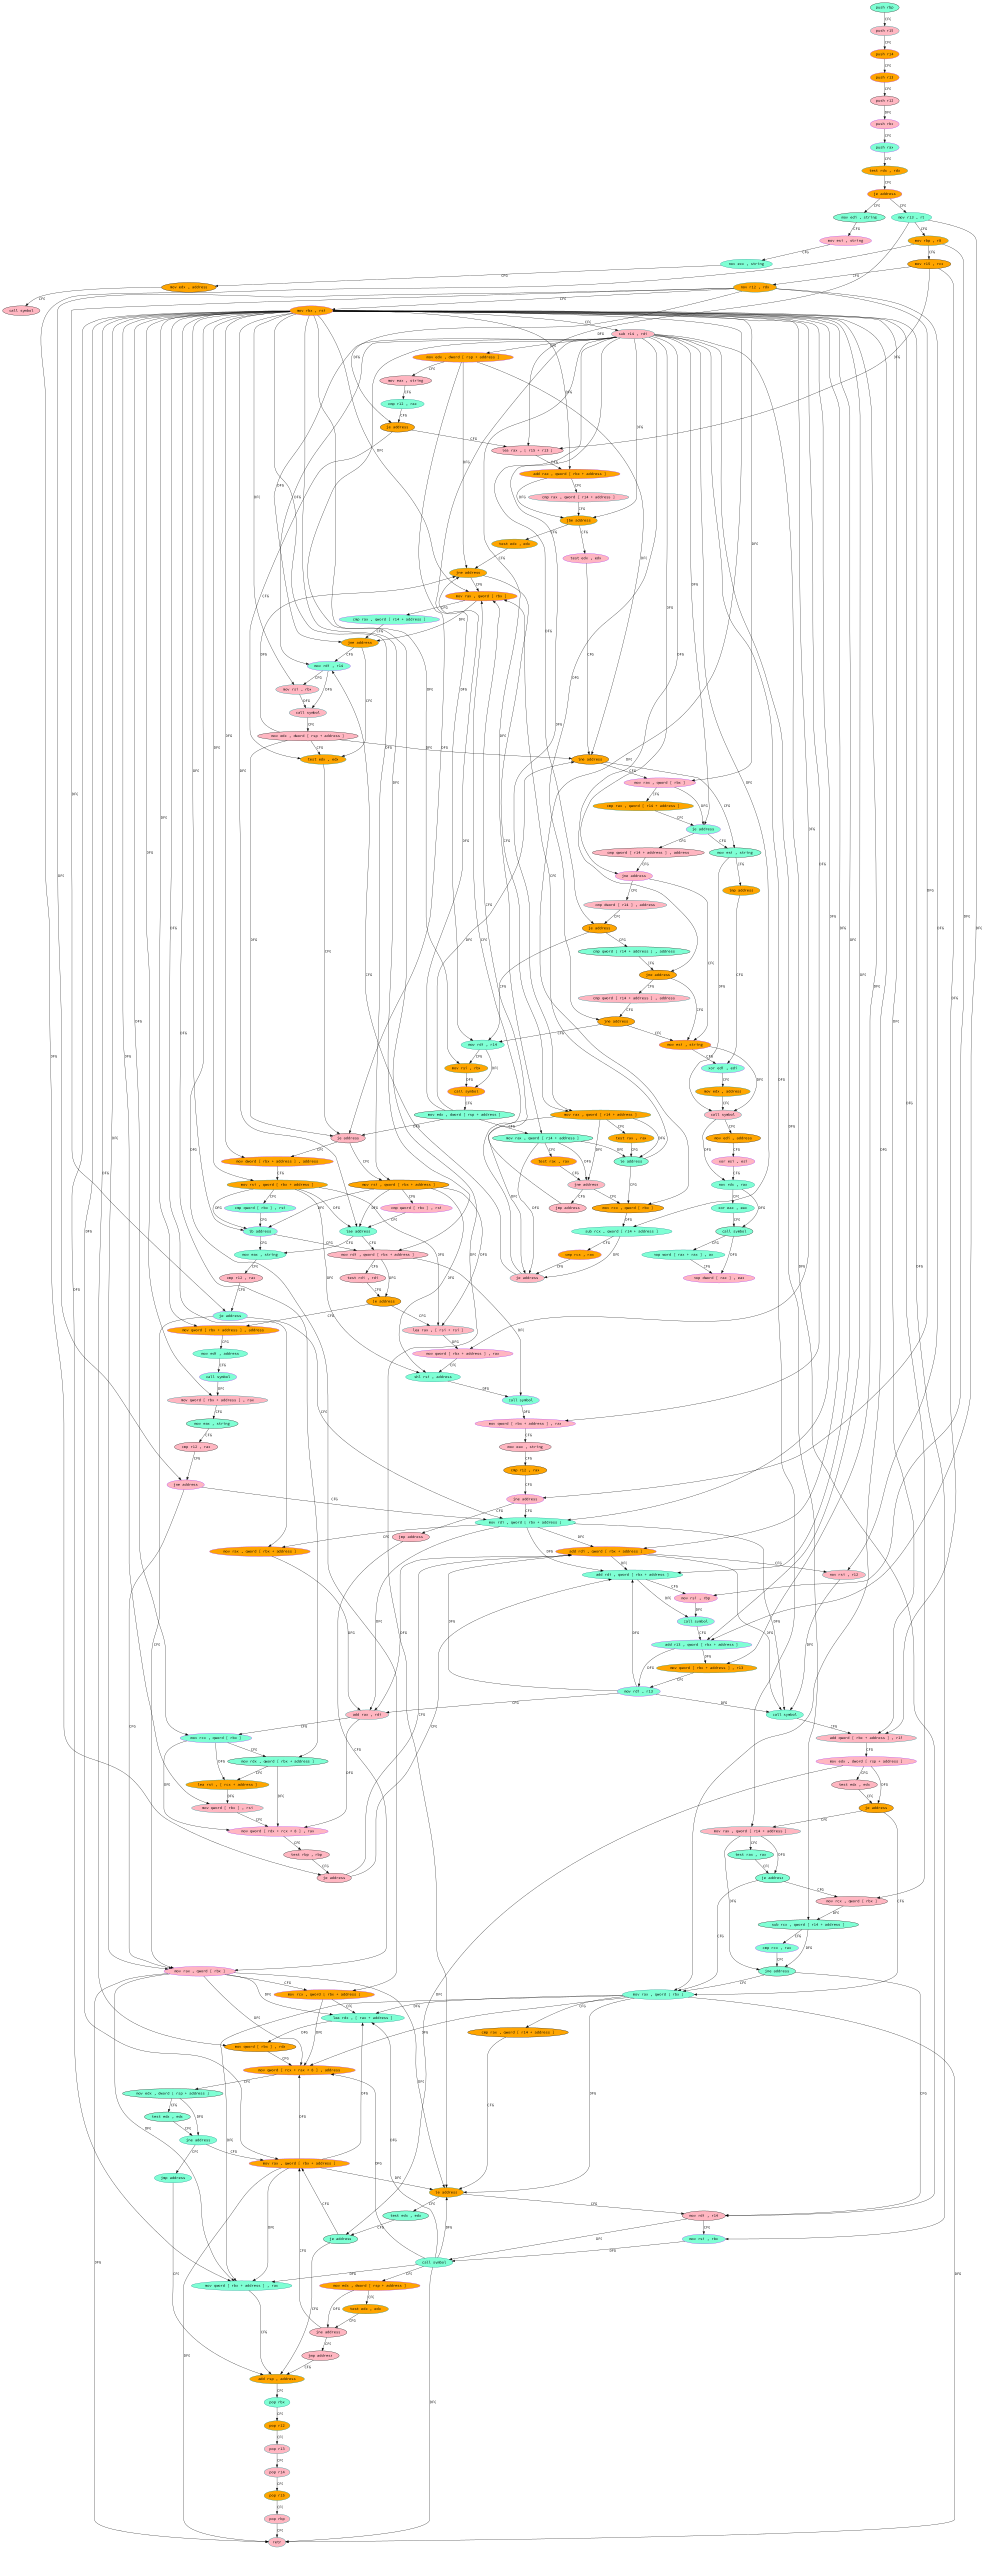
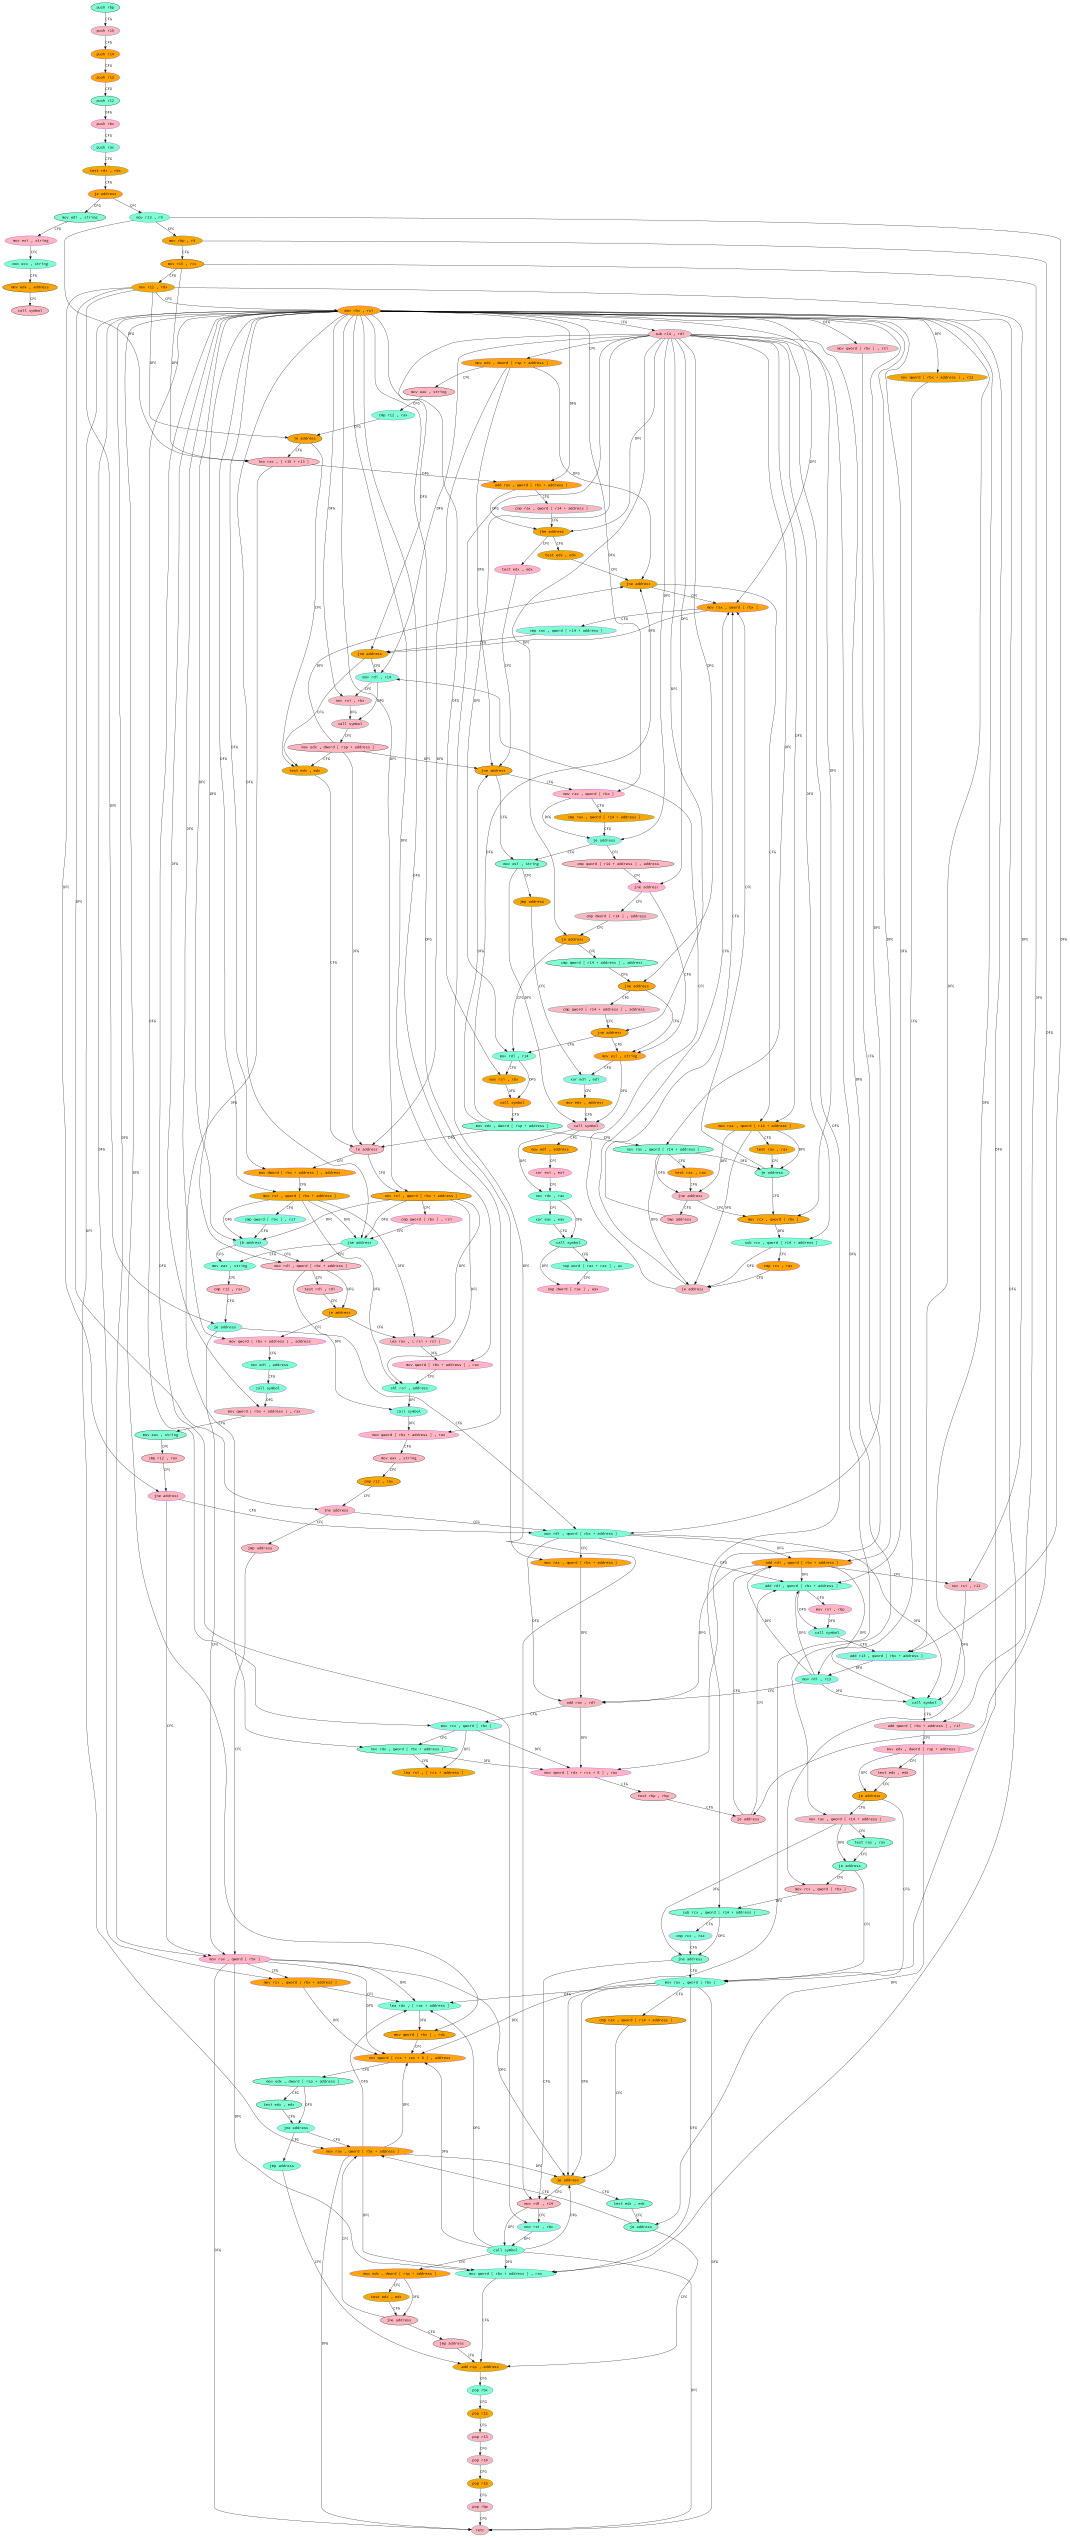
(885, 101) -> (105, 101)
(897, 757) -> none
(964, 997) -> none
(180, 1025) -> (198, 1152)
(223, 1330) -> (270, 1342)
(704, 1655) -> none
(227, 1795) -> none
